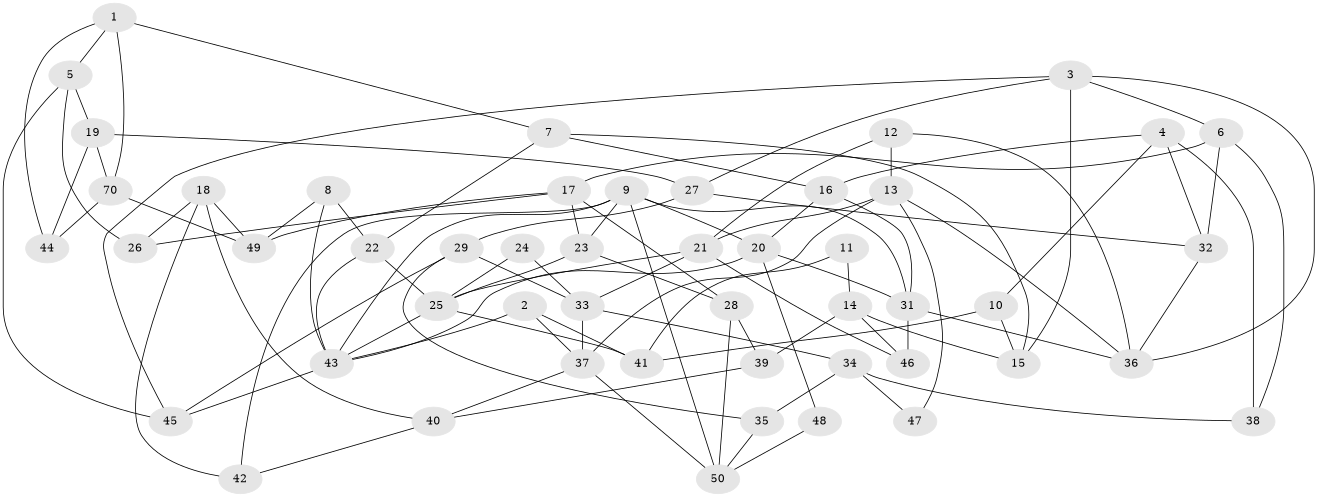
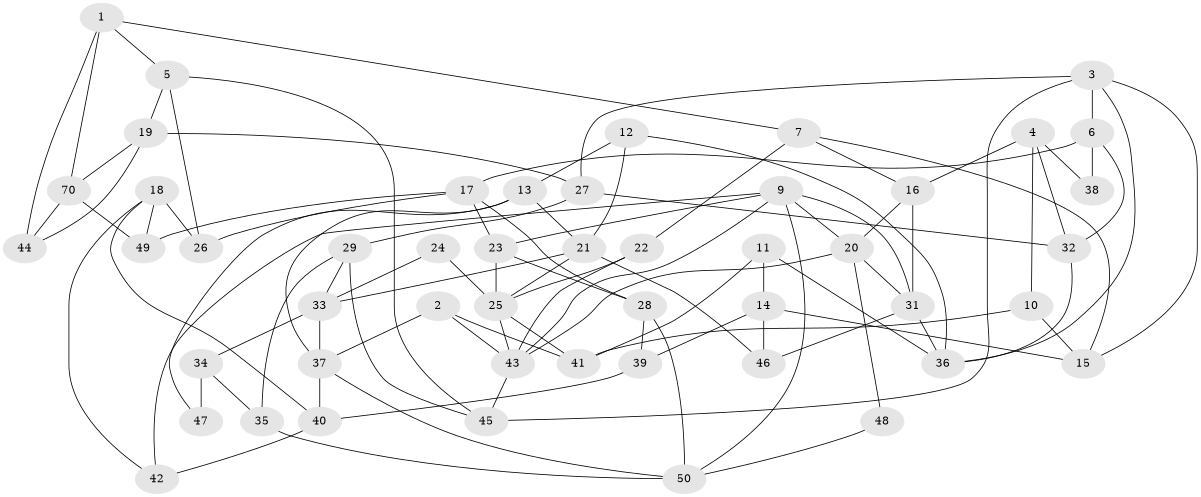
(329, 191) -> none
(1006, 264) -> (854, 306)
(1047, 409) -> none
